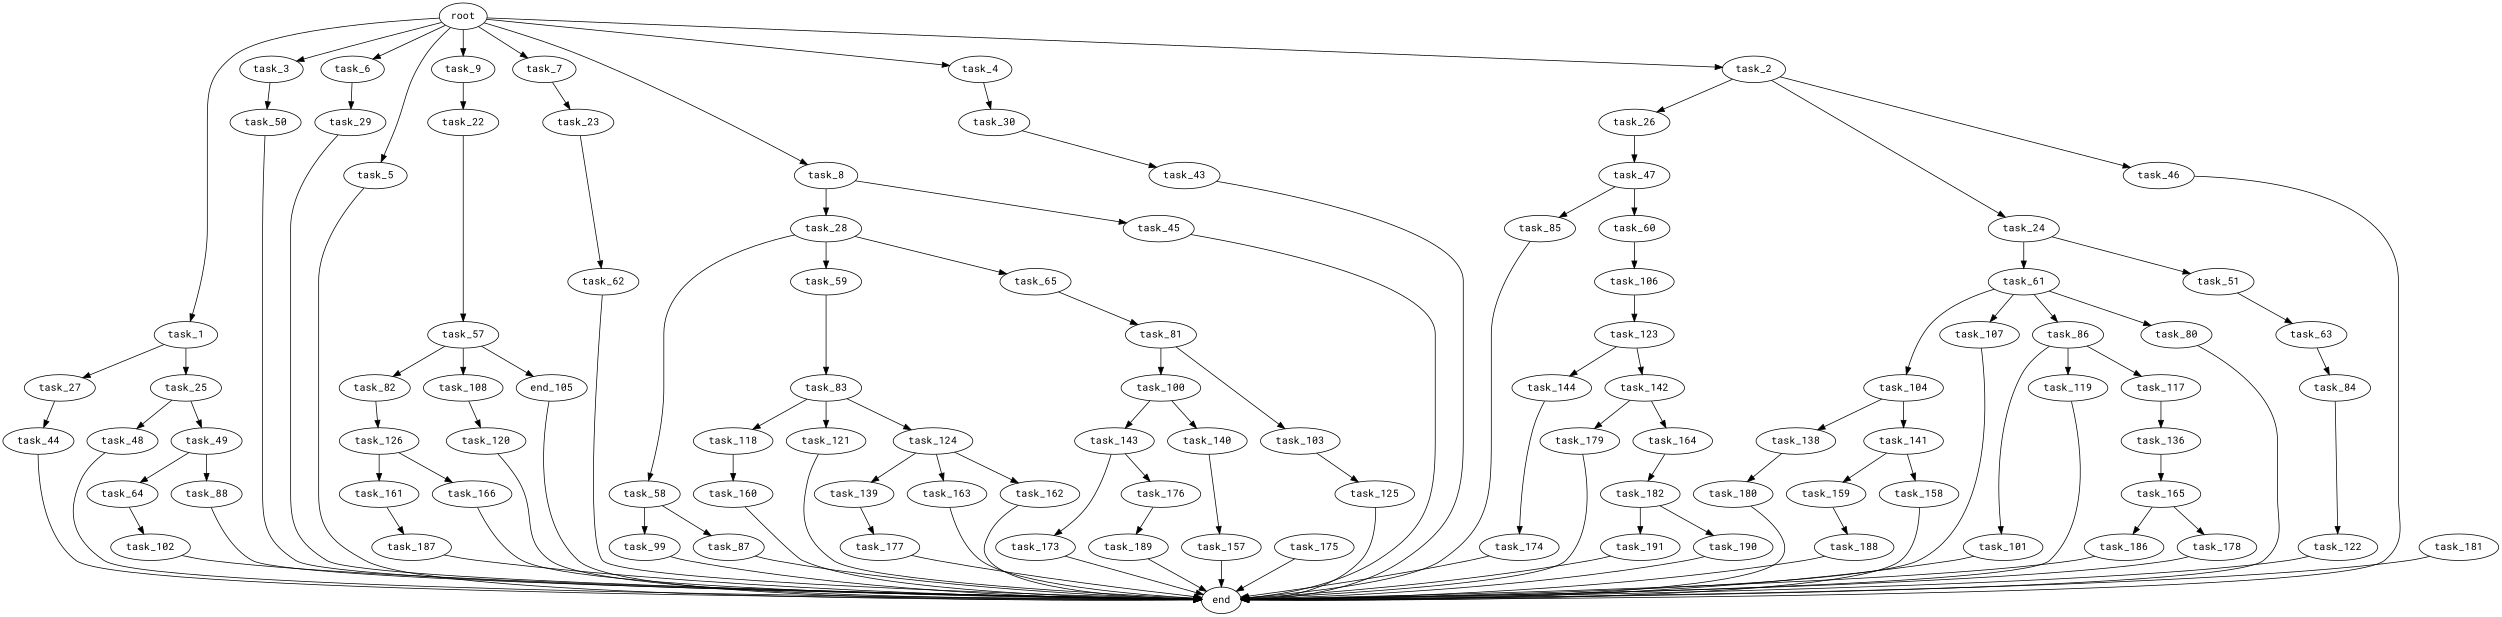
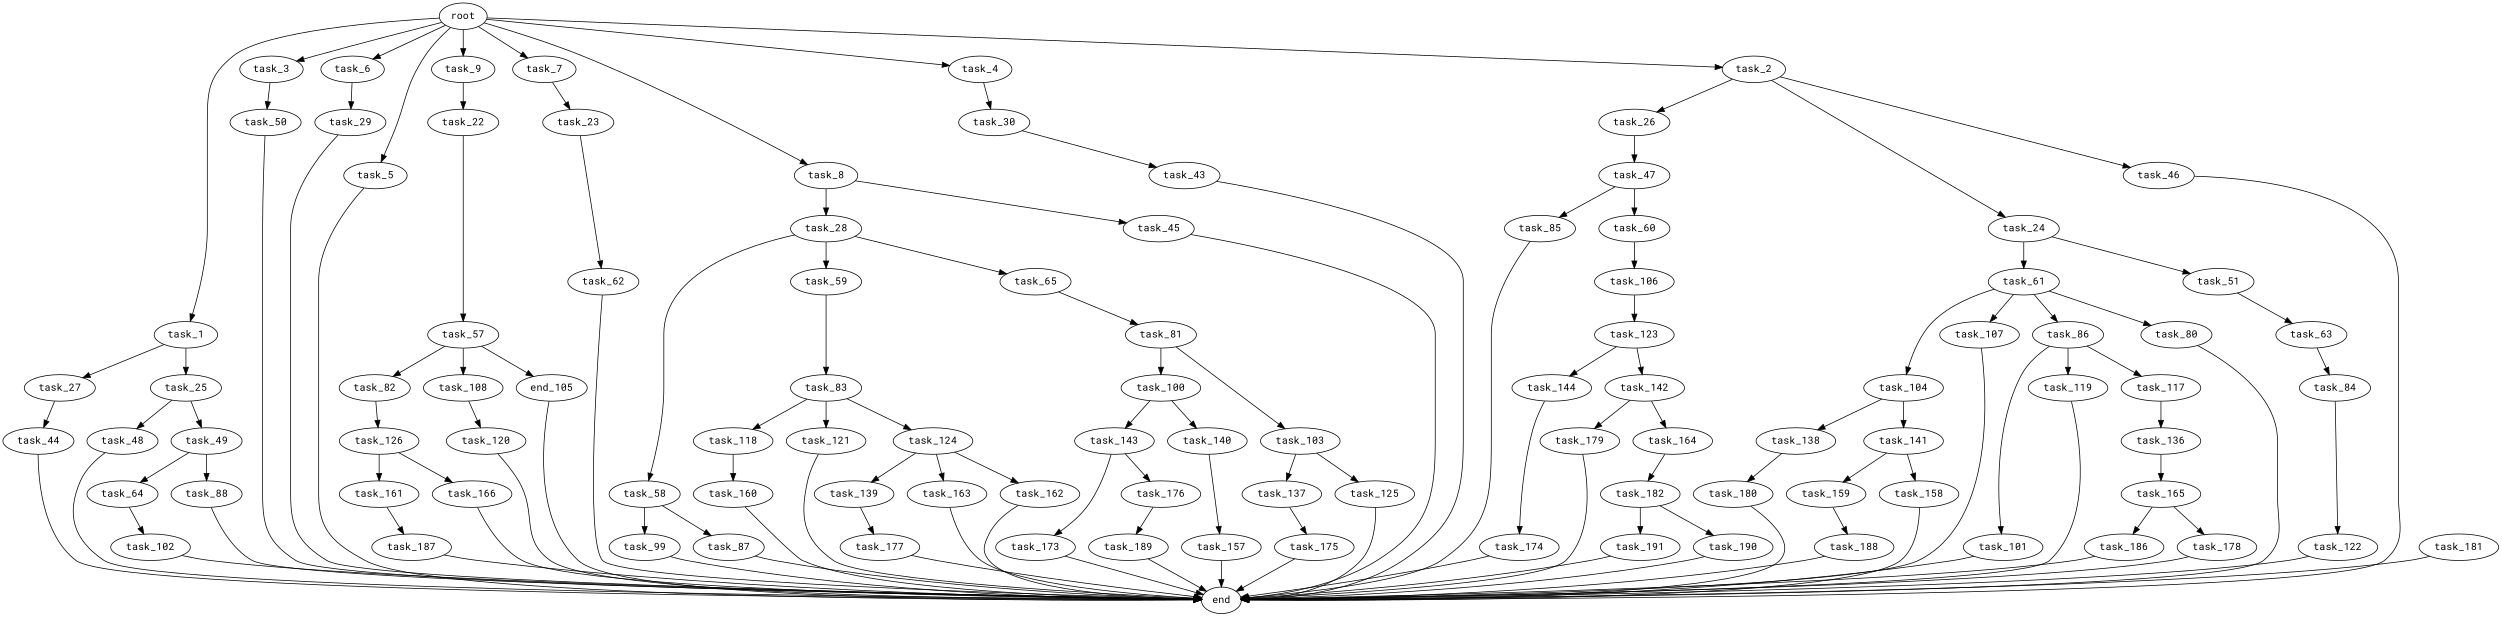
none -> (1282, 494)
